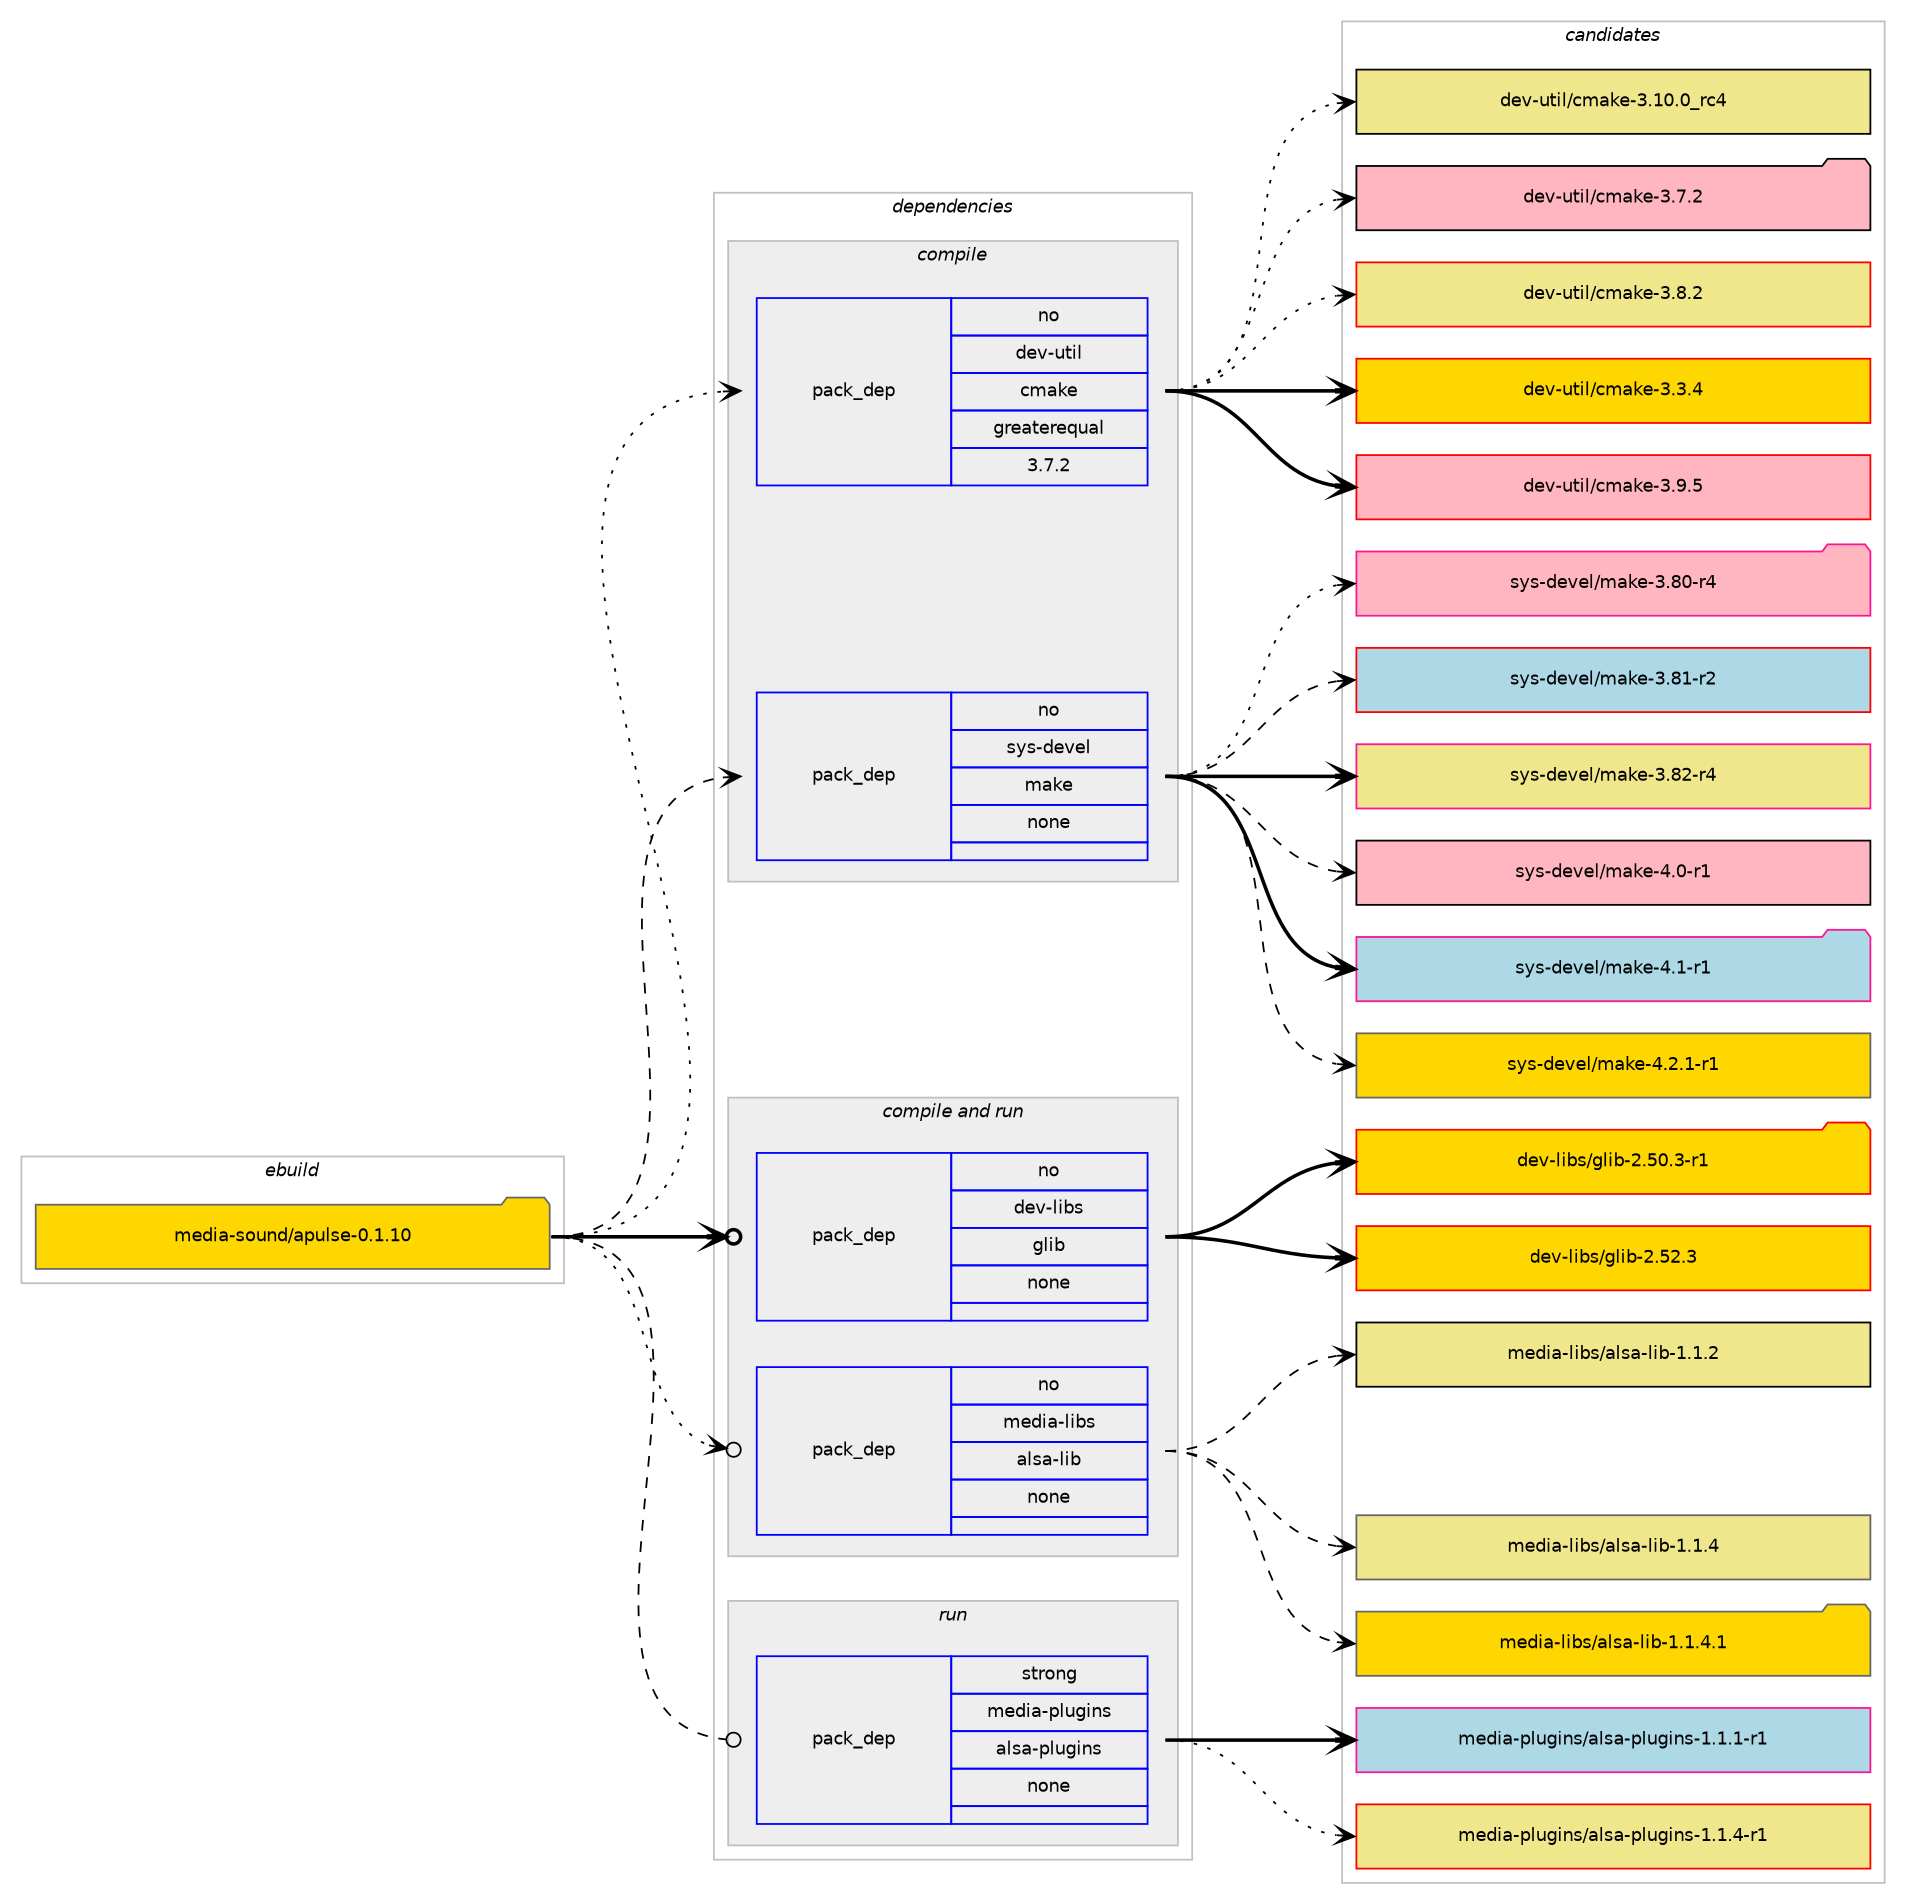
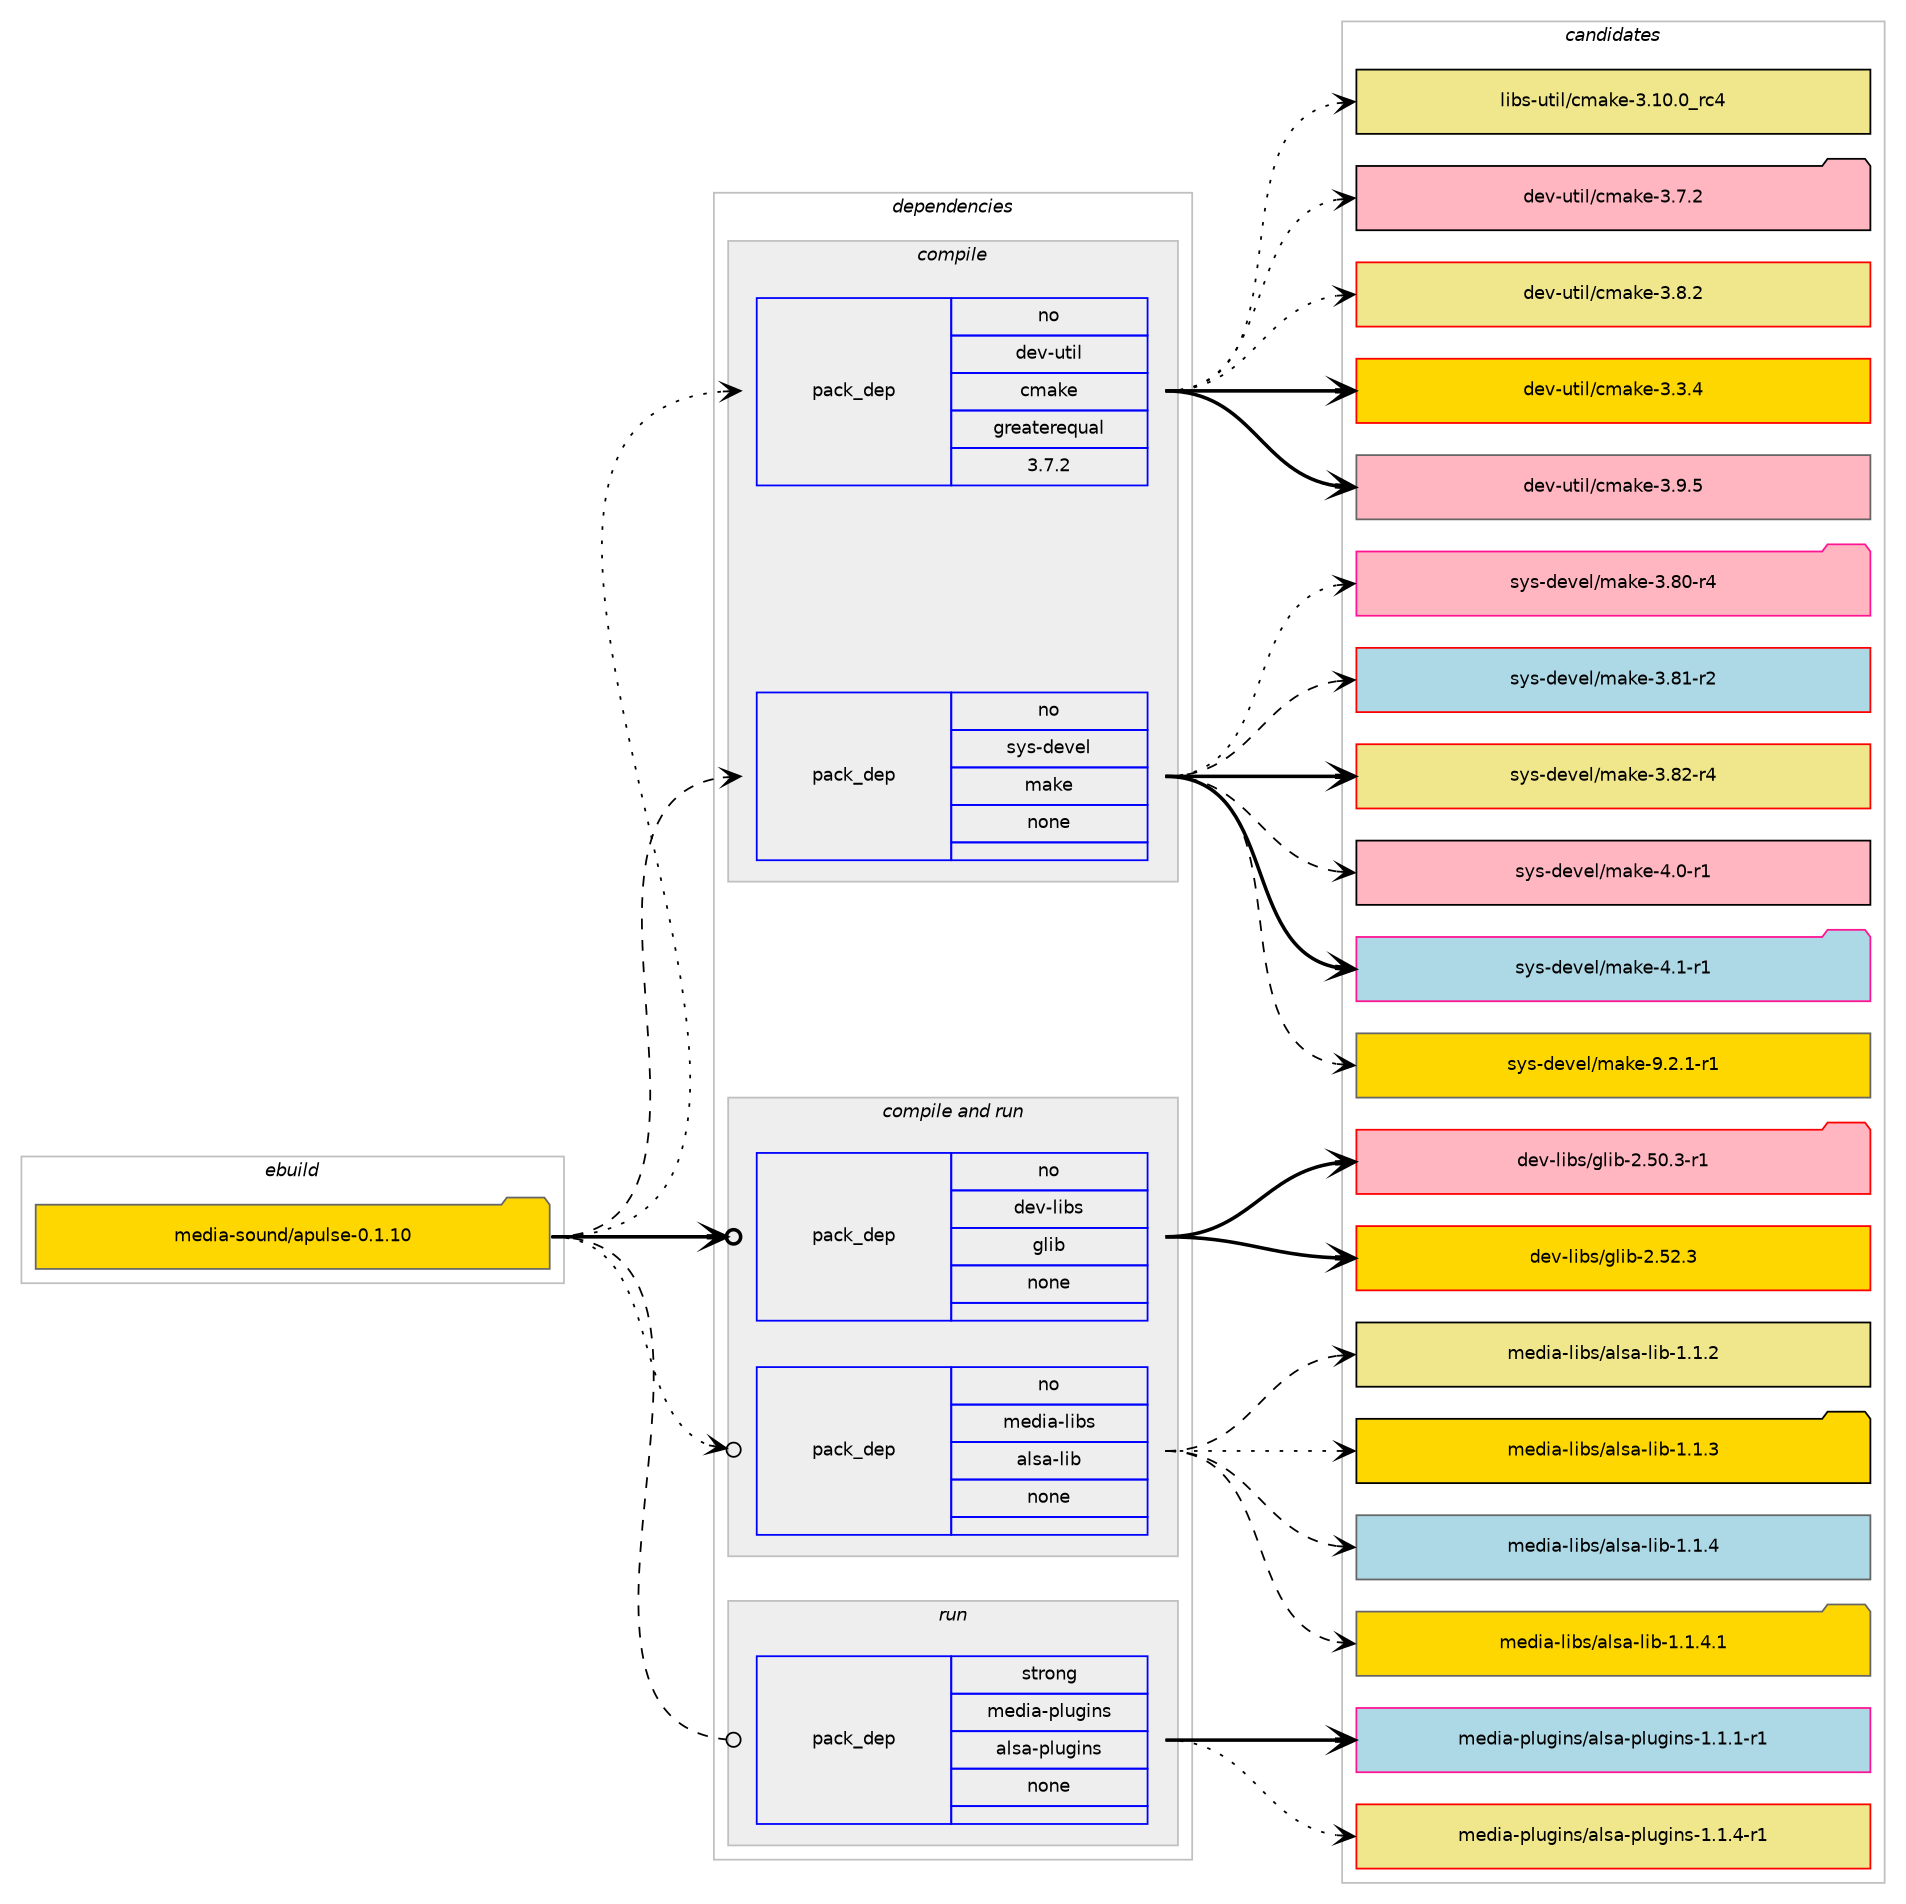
(1613, 102) -> (1613, 102)
(1613, 487) -> (1613, 487)
(1613, 776) -> (1613, 776)
(1613, 1065) -> (1613, 1065)
(1613, 1162) -> (1613, 1162)
none -> (1613, 1451)
(1613, 1547) -> (1613, 1547)
